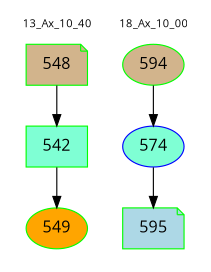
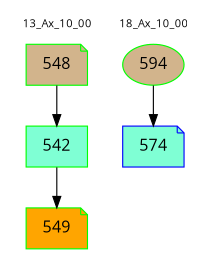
(57, 24) -> (57, 24)
(153, 147) -> (153, 147)
(57, 228) -> (57, 228)
(153, 228) -> none
